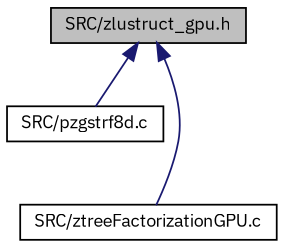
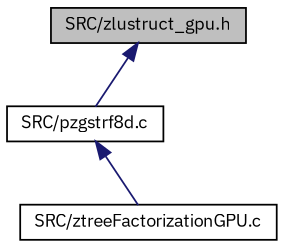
(179, 133) -> (122, 181)
